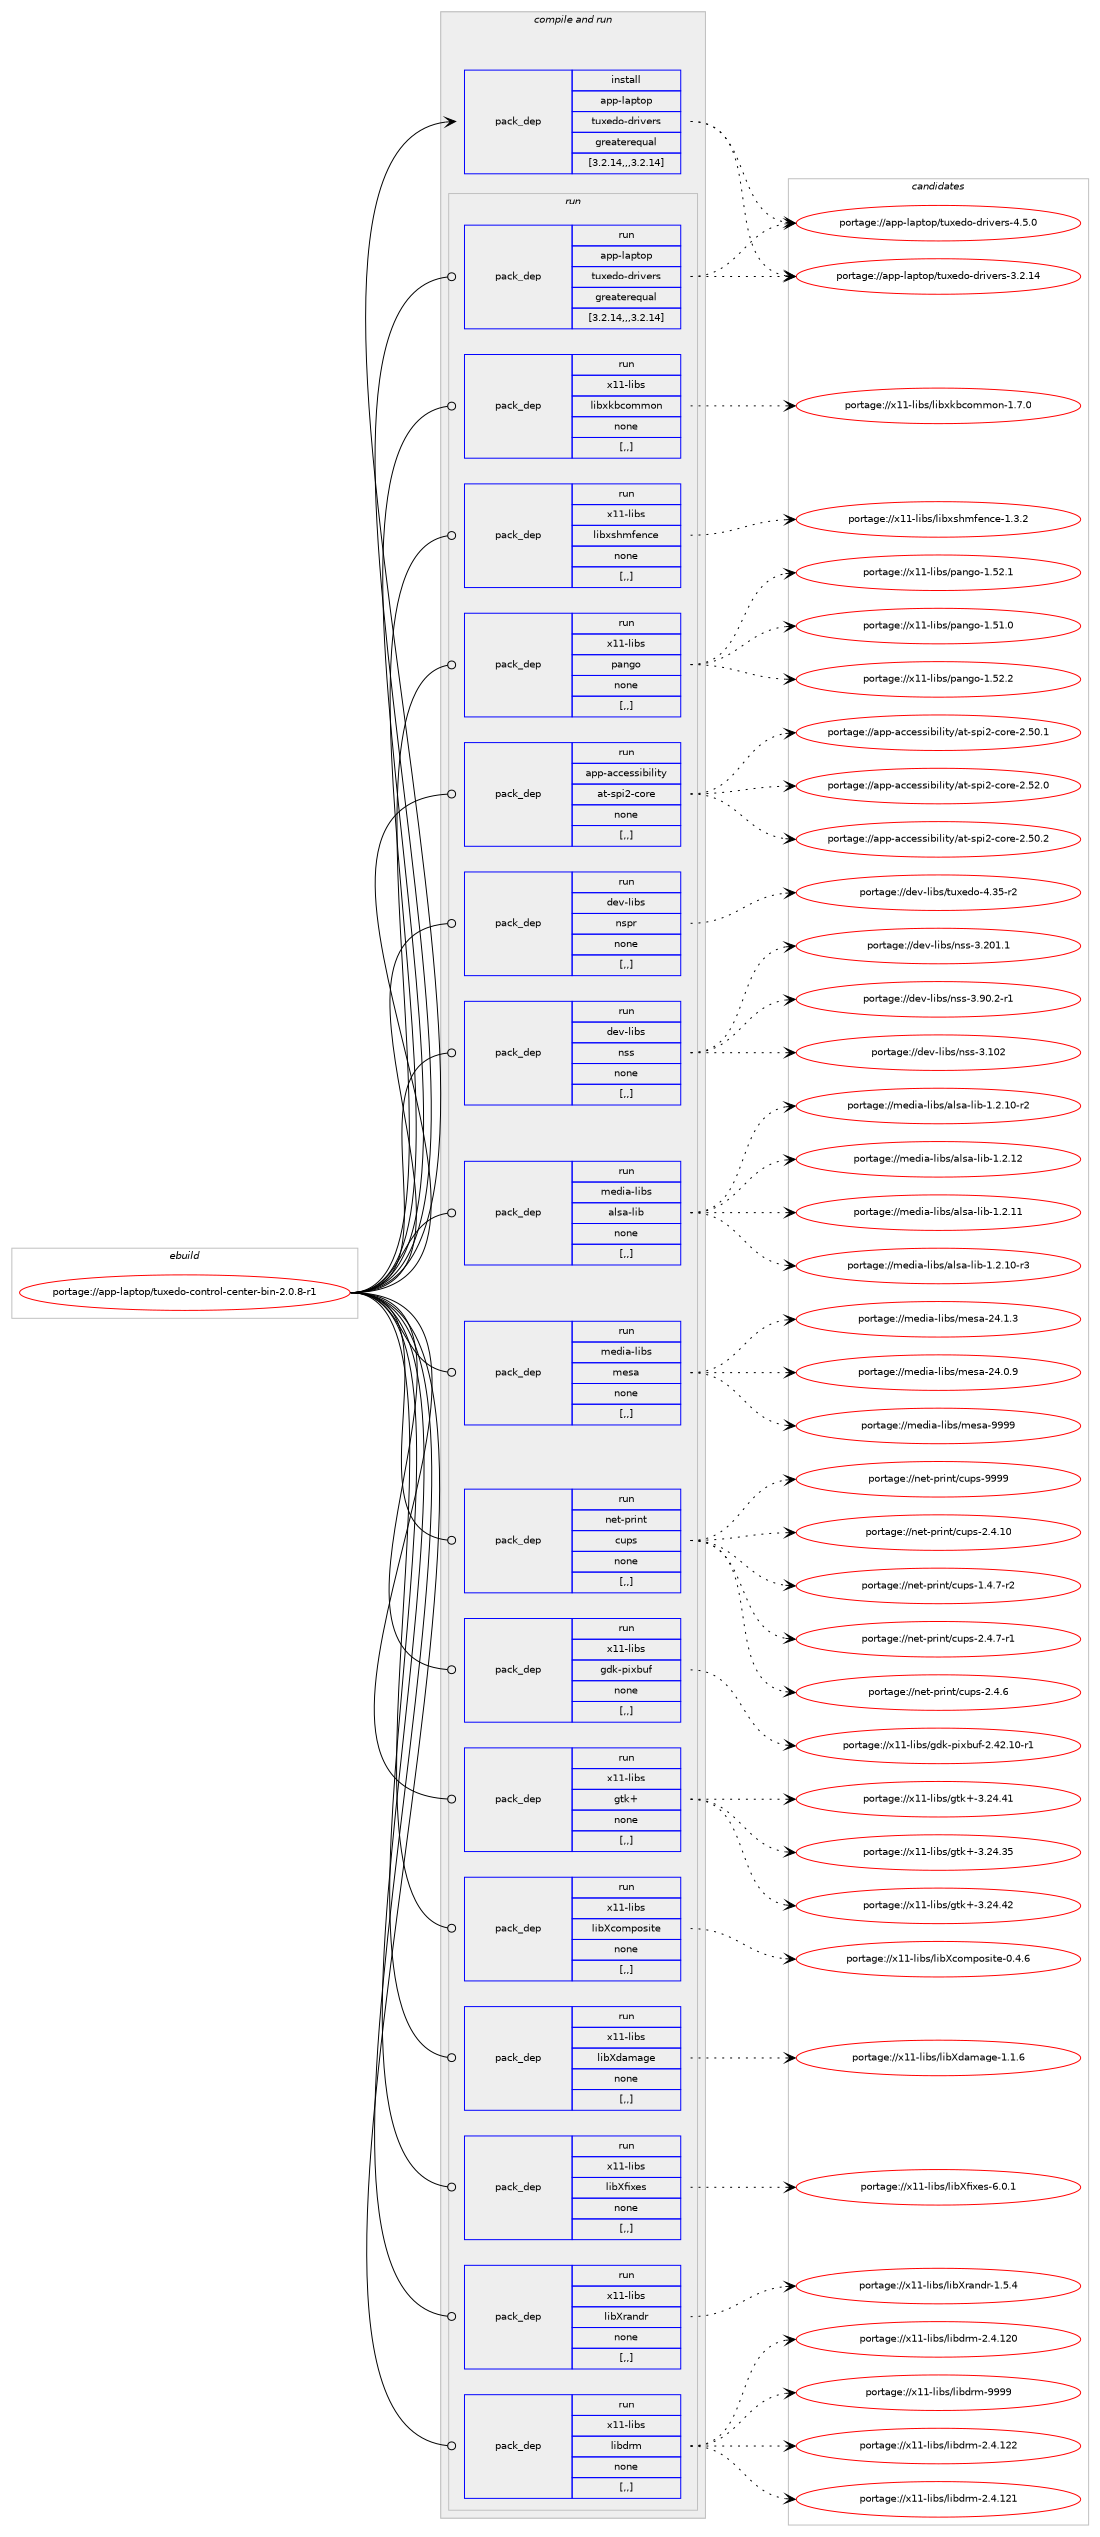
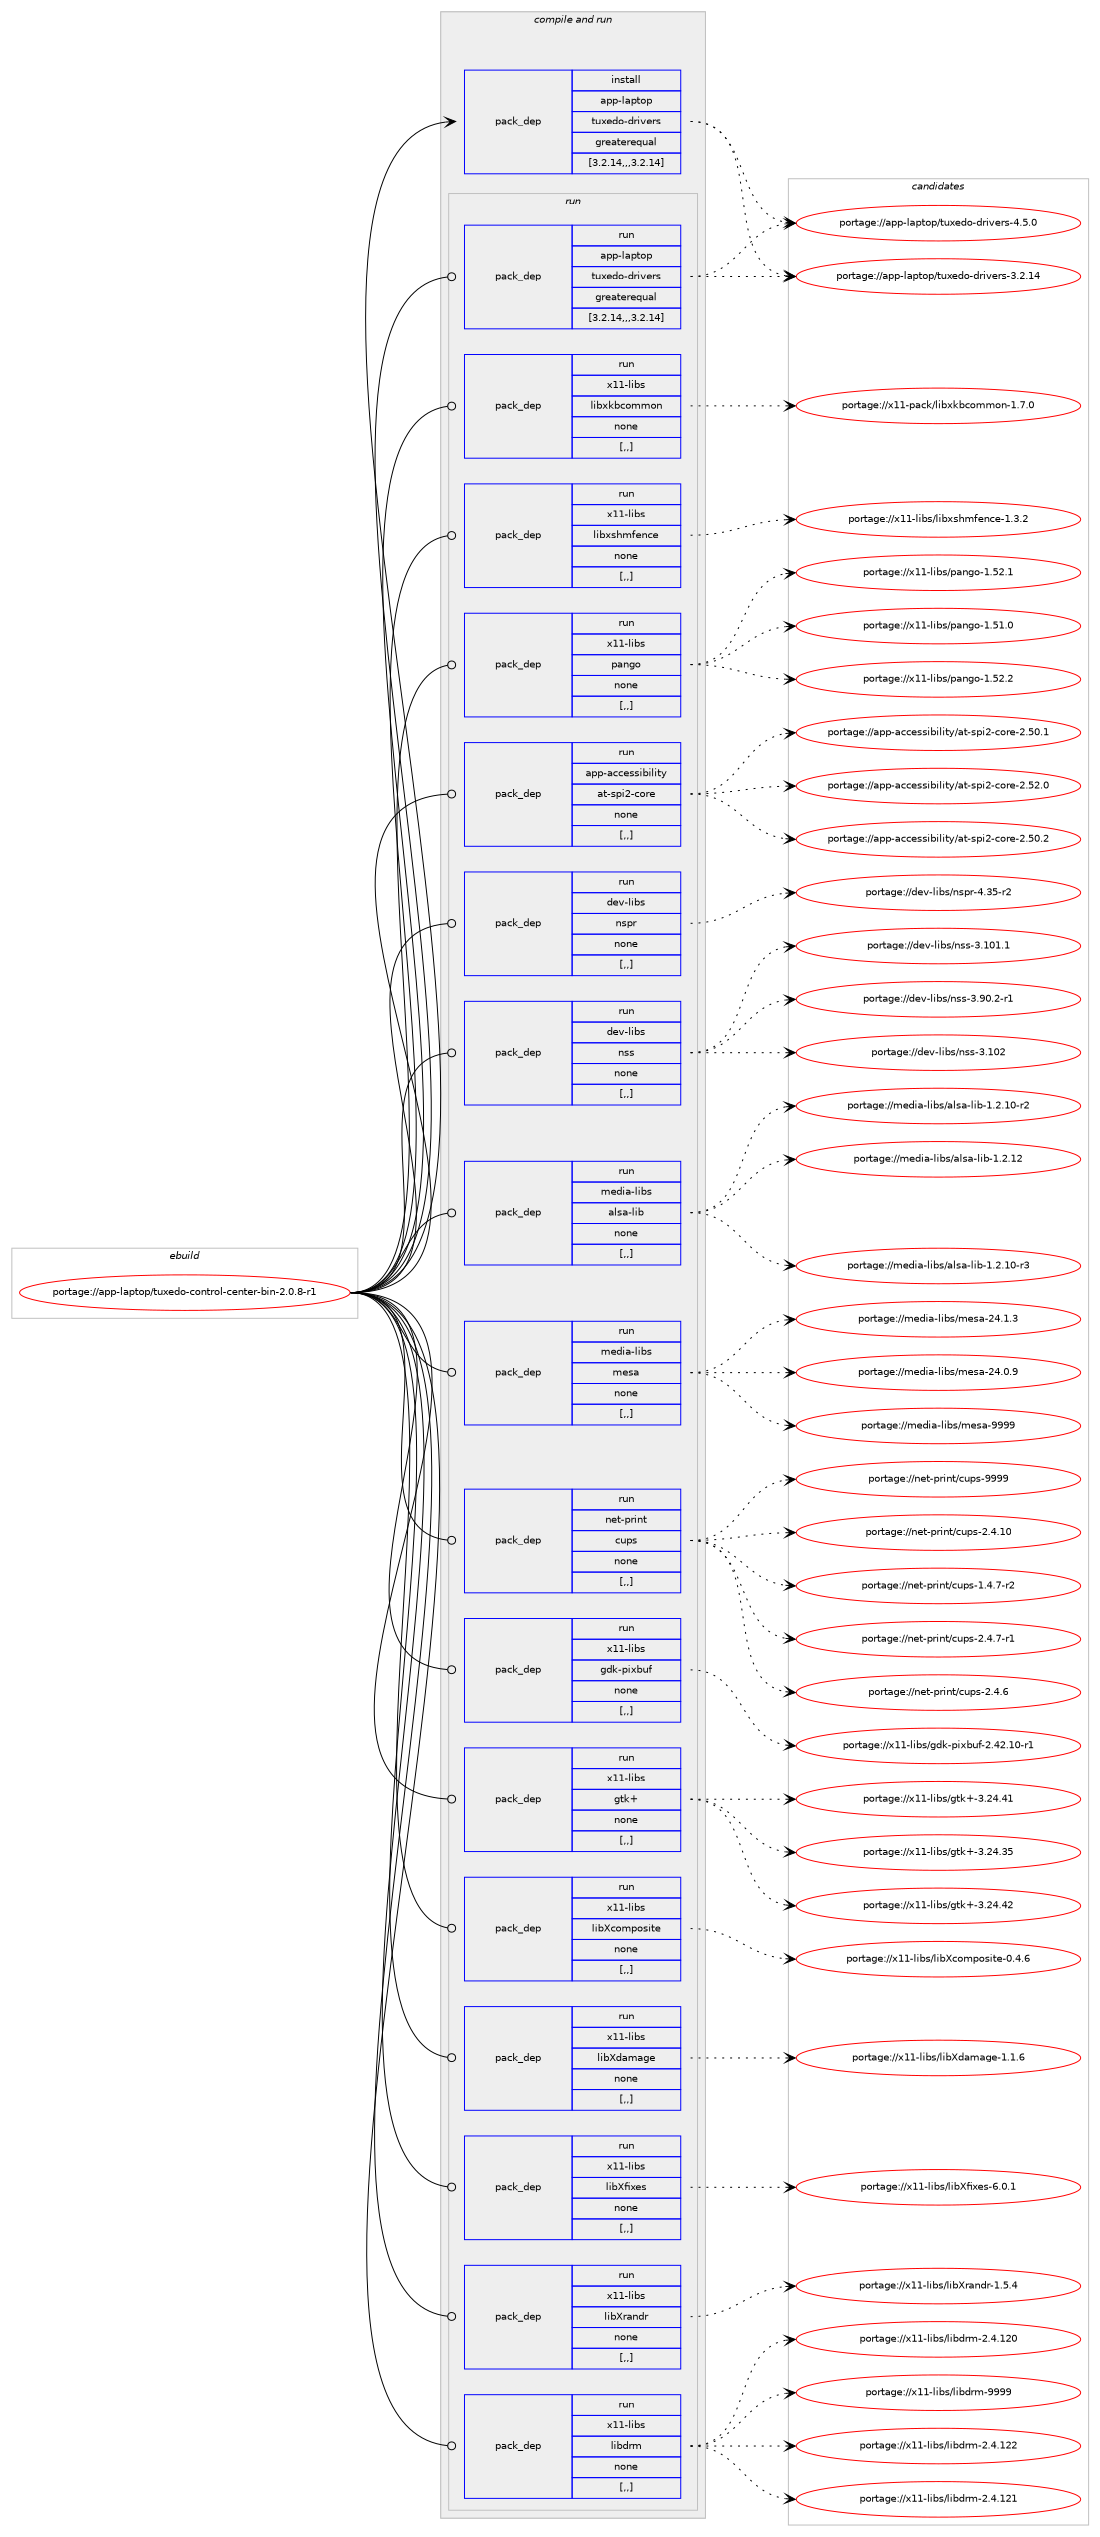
(938, 406) -> (938, 406)
(938, 893) -> (938, 893)
(938, 946) -> (938, 946)
(938, 1213) -> none
